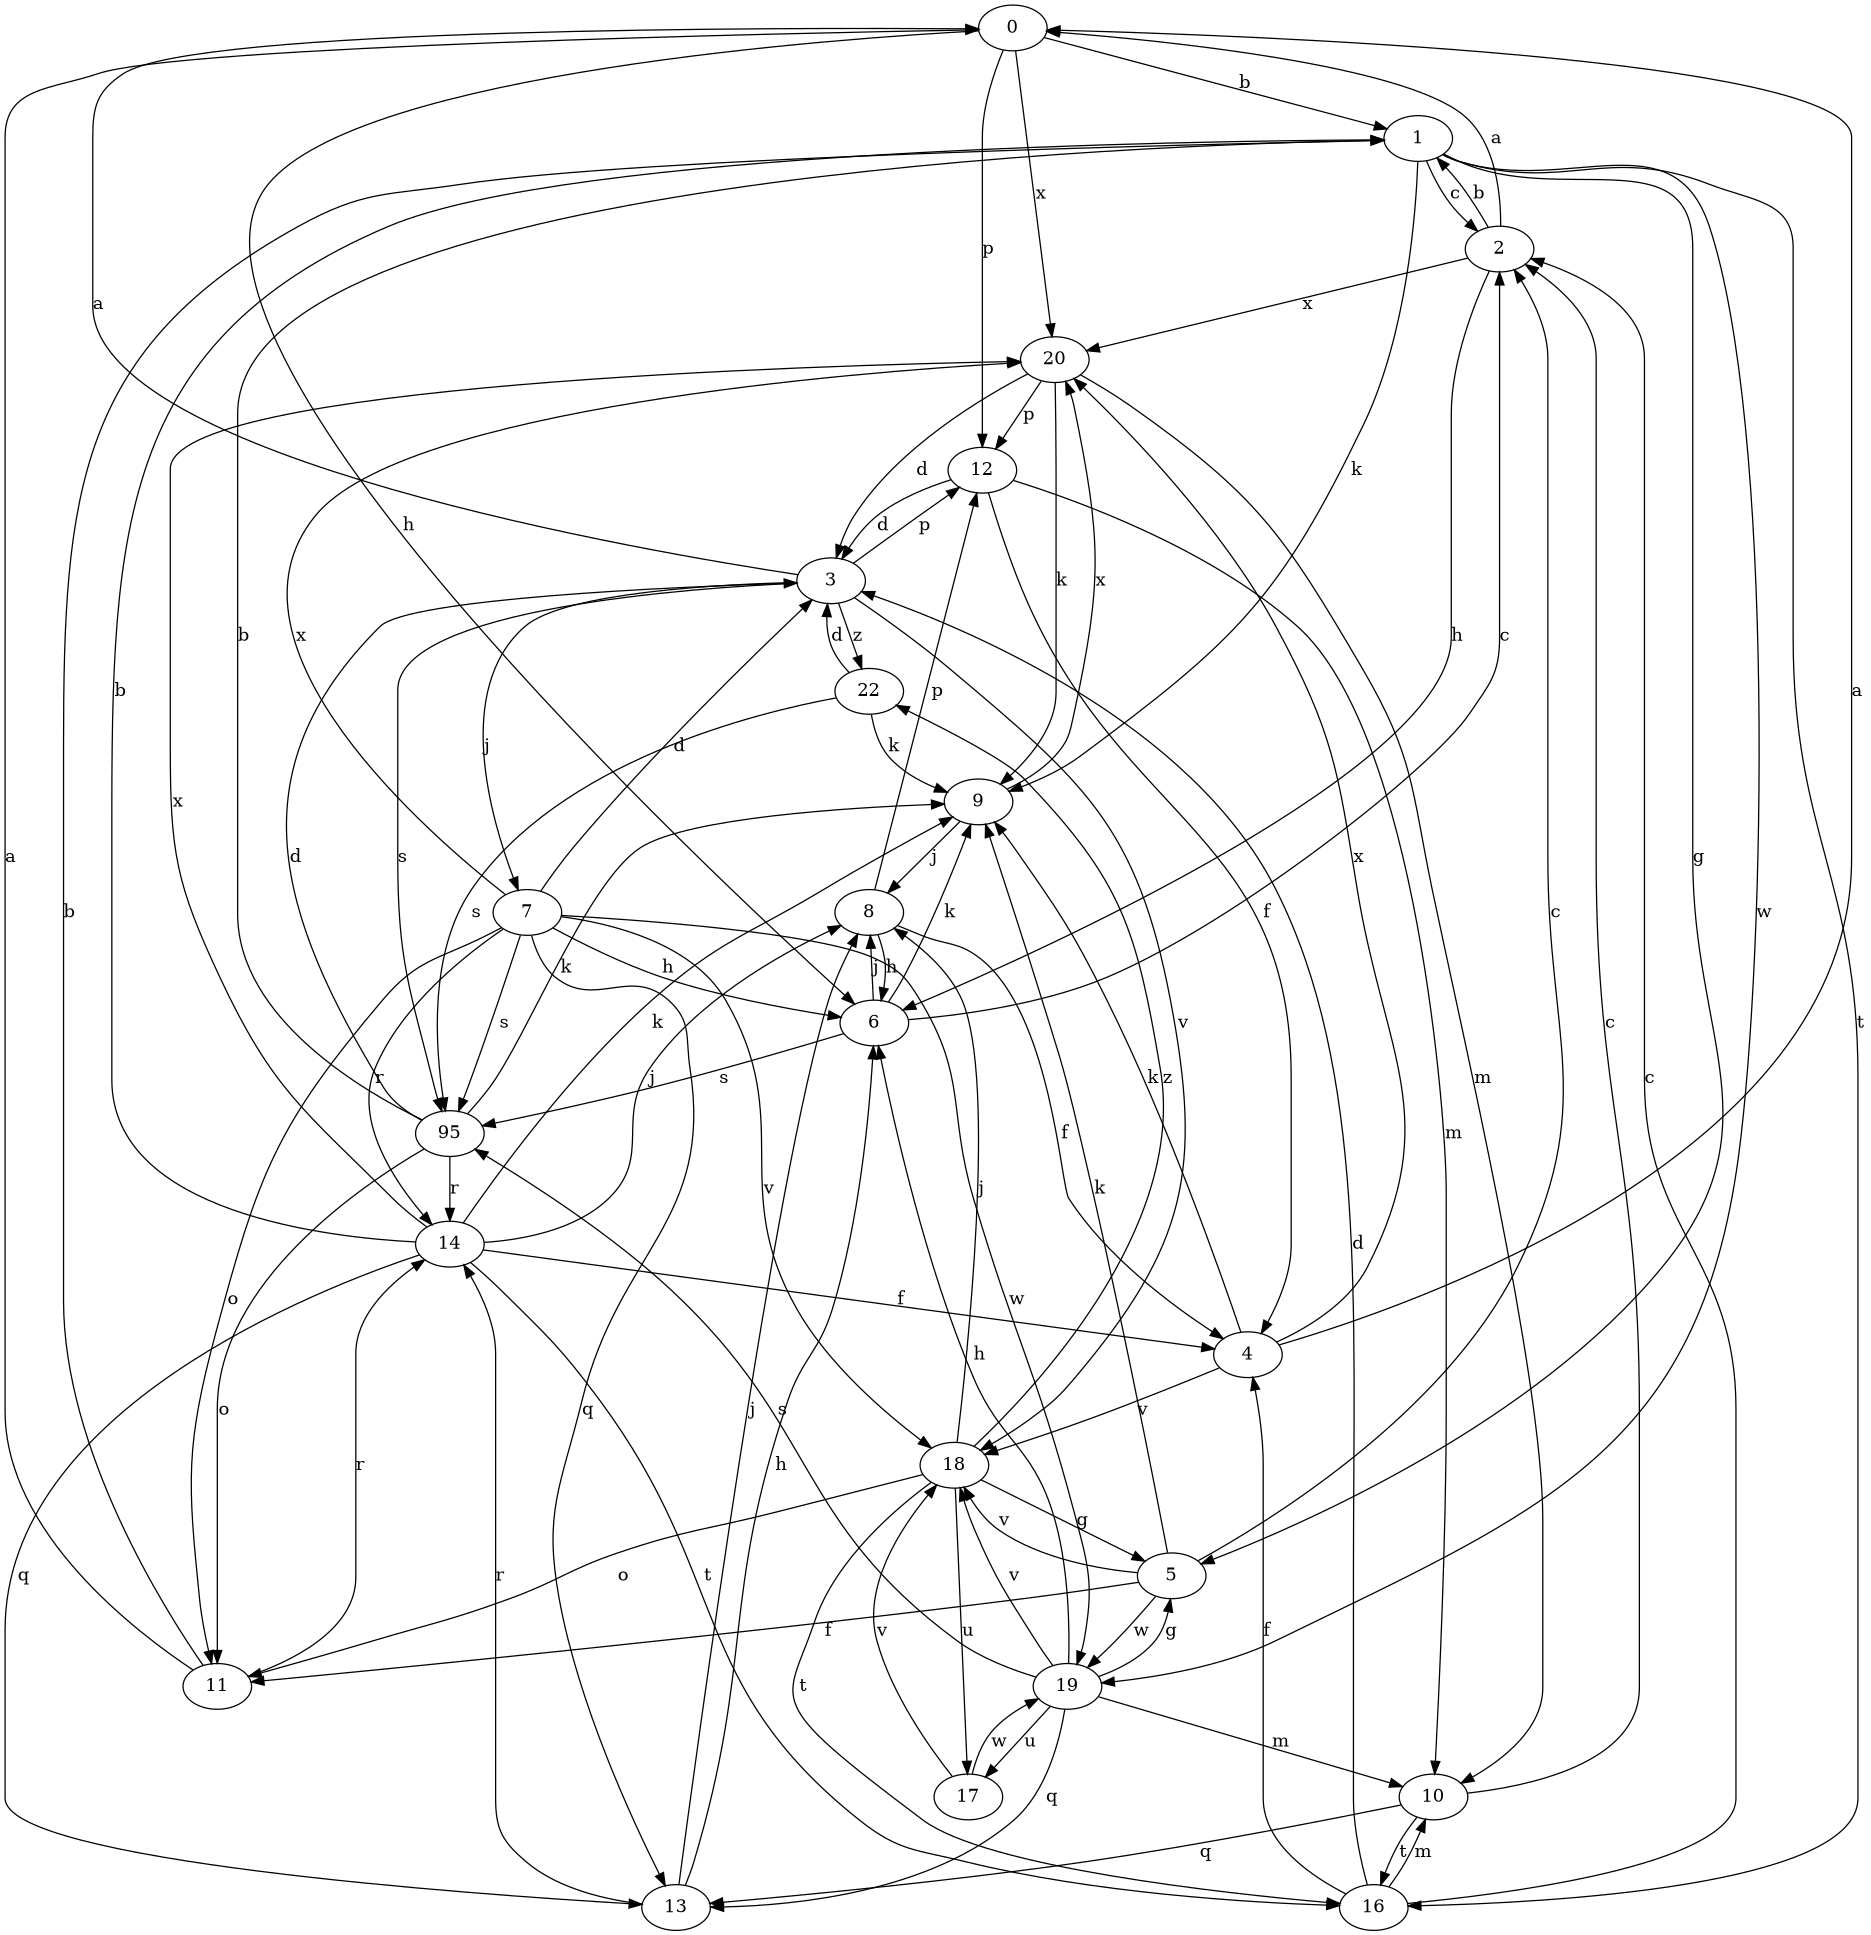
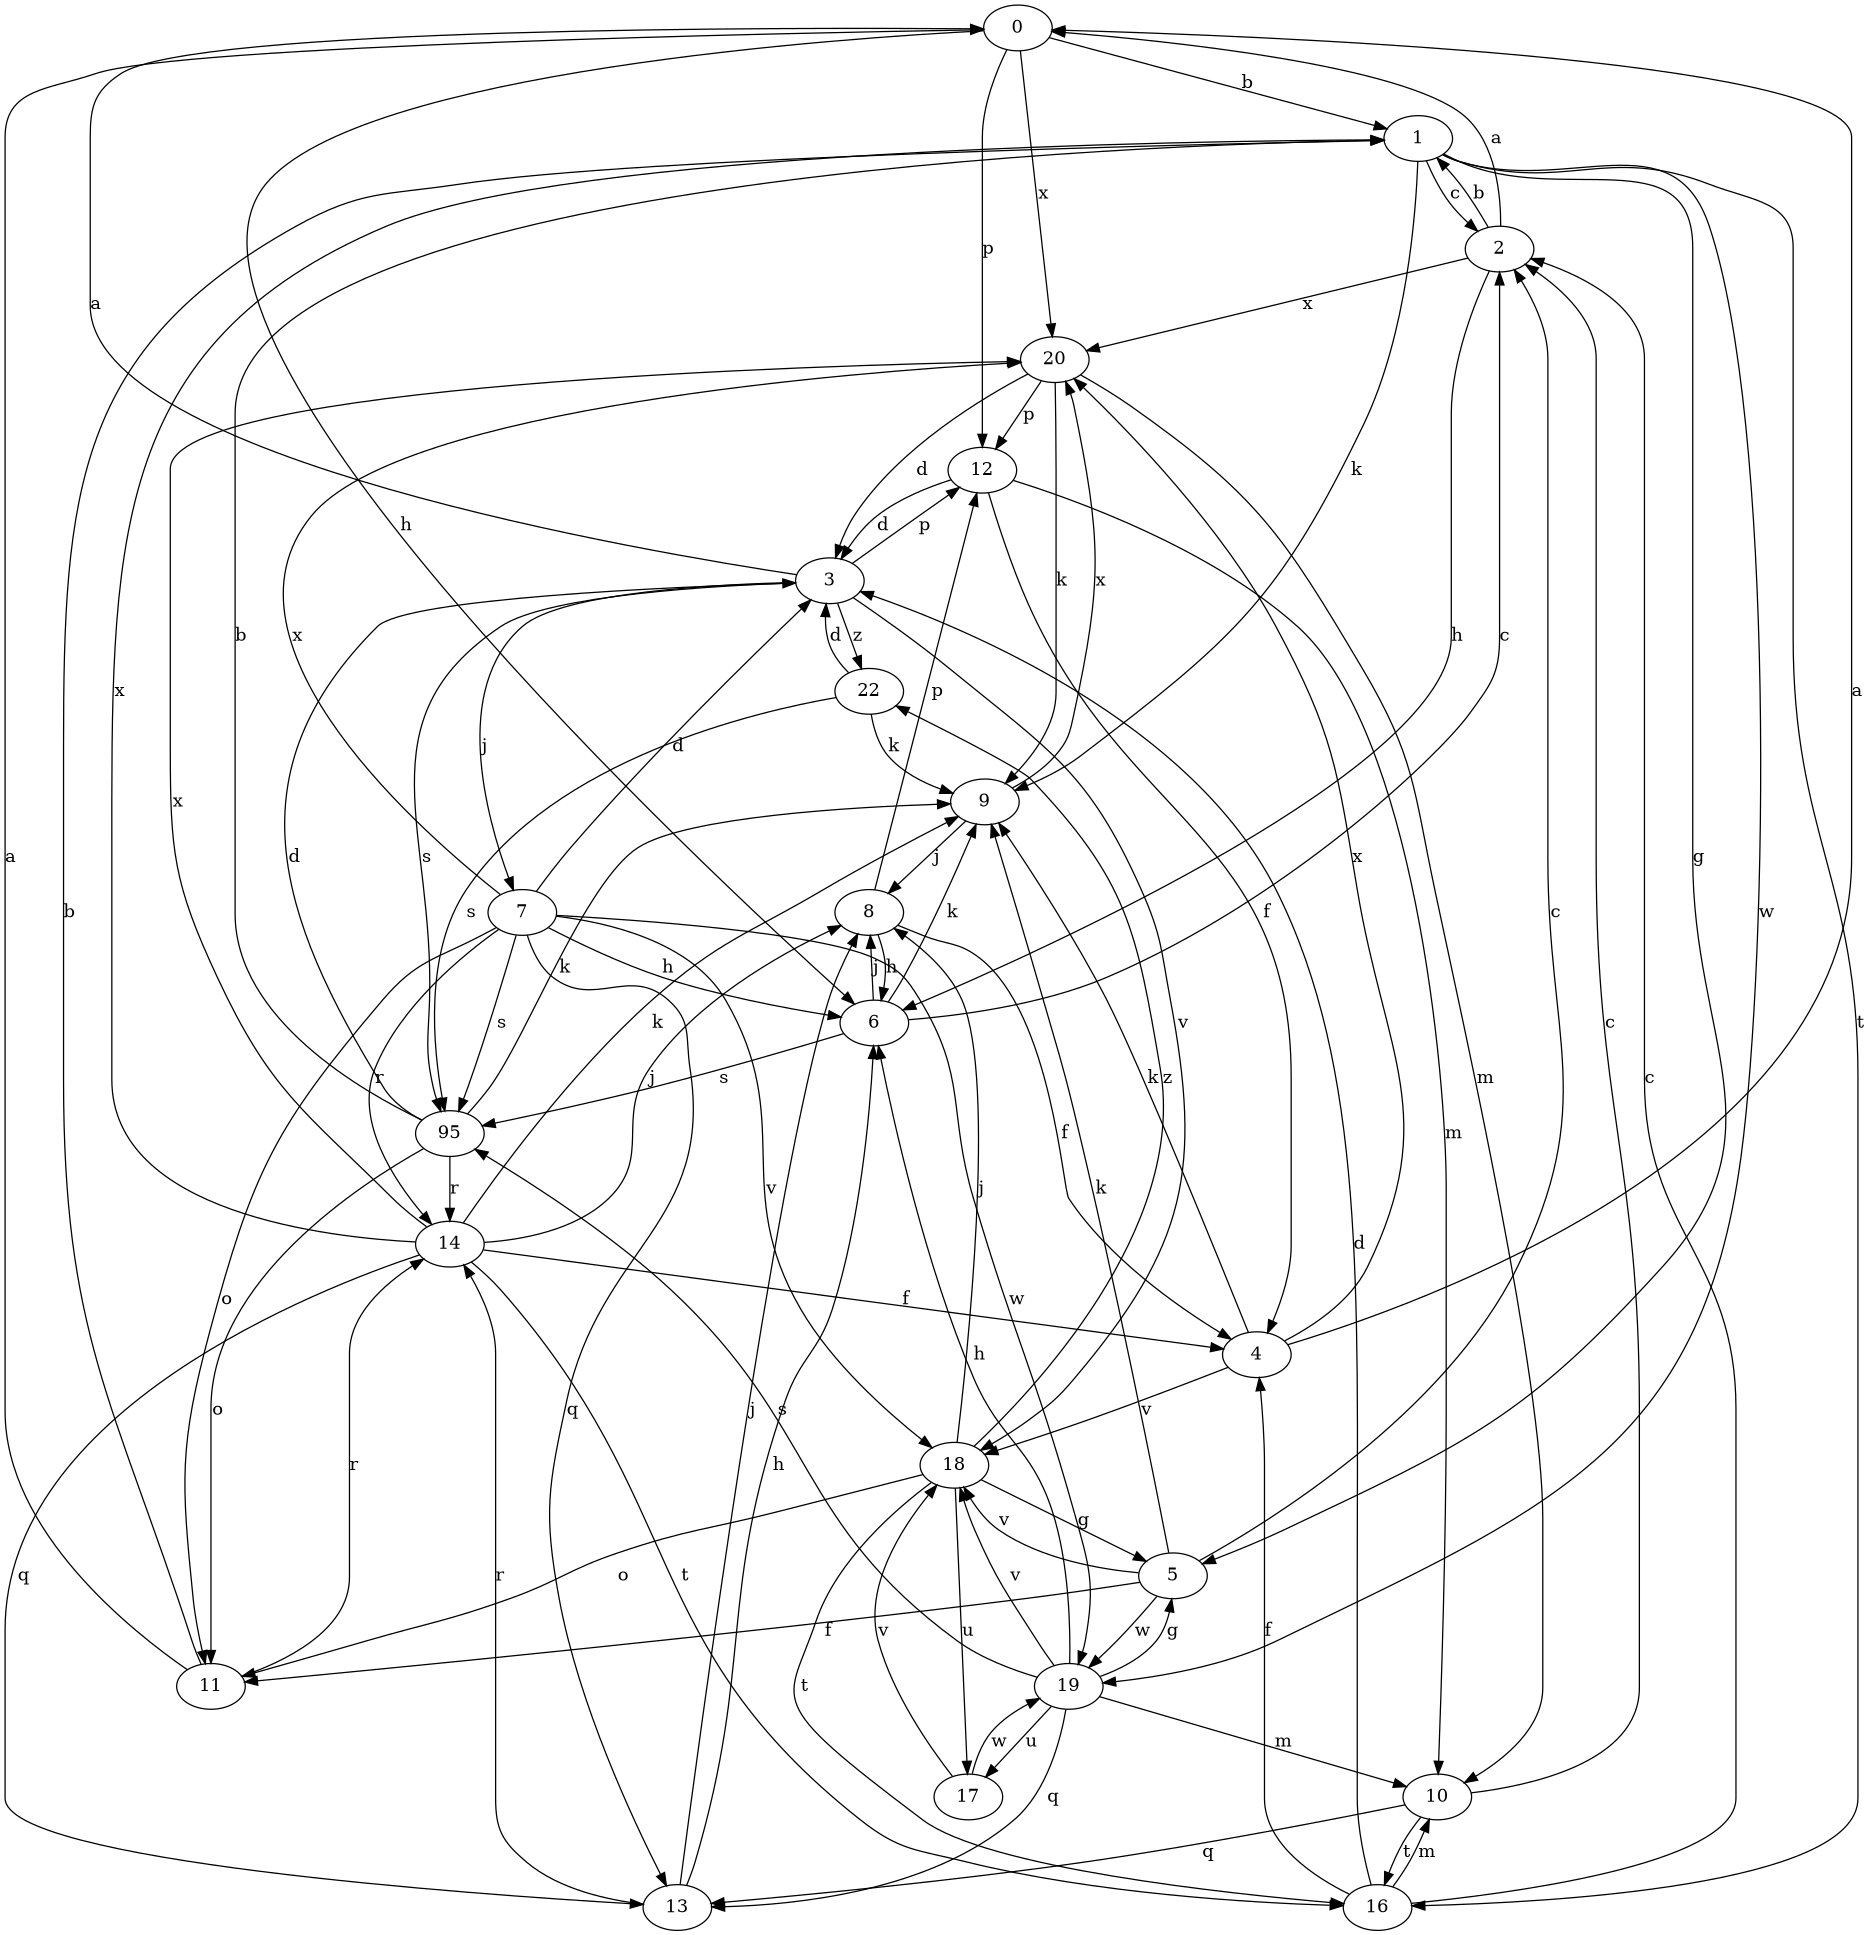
(121, 691) -> (120, 691)
